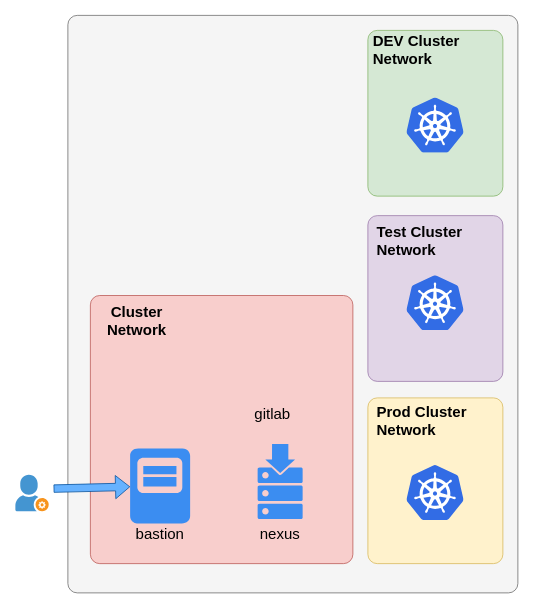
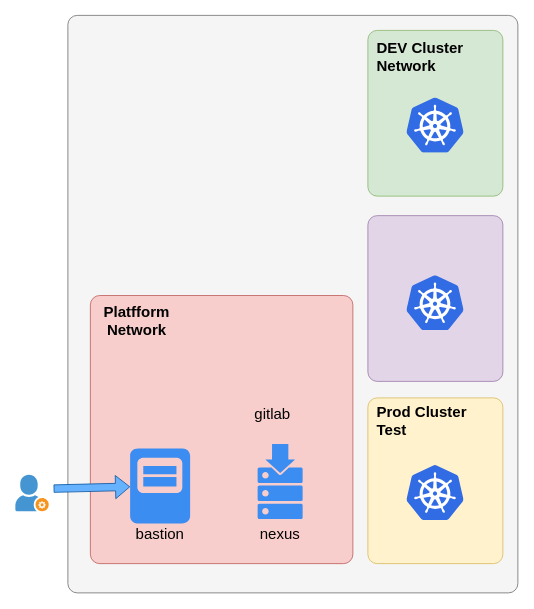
(432, 49) -> (435, 57)
(435, 240) -> none
(137, 320) -> (137, 320)
(423, 420) -> (423, 420)
